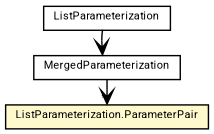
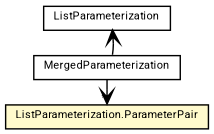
(102, 35) -> (113, 49)
